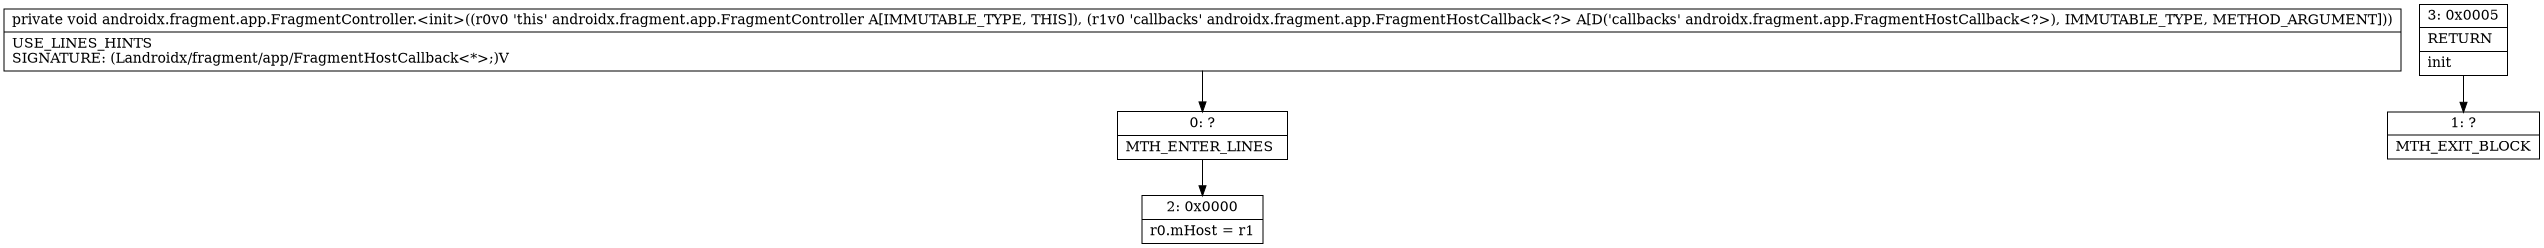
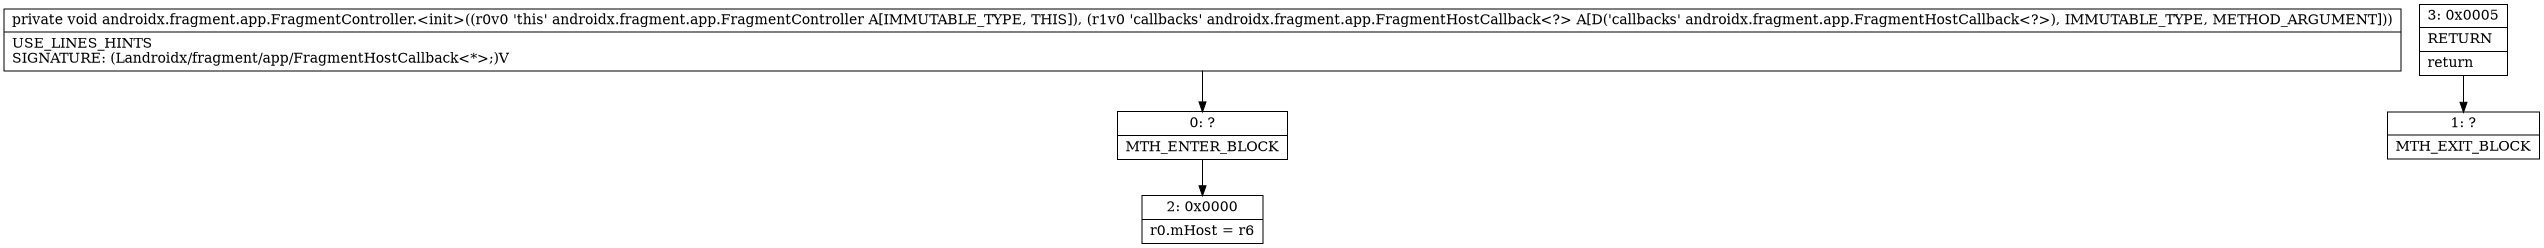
(2440, 63) -> (2450, 63)
(1200, 147) -> (1202, 147)
(1202, 231) -> (1202, 231)
